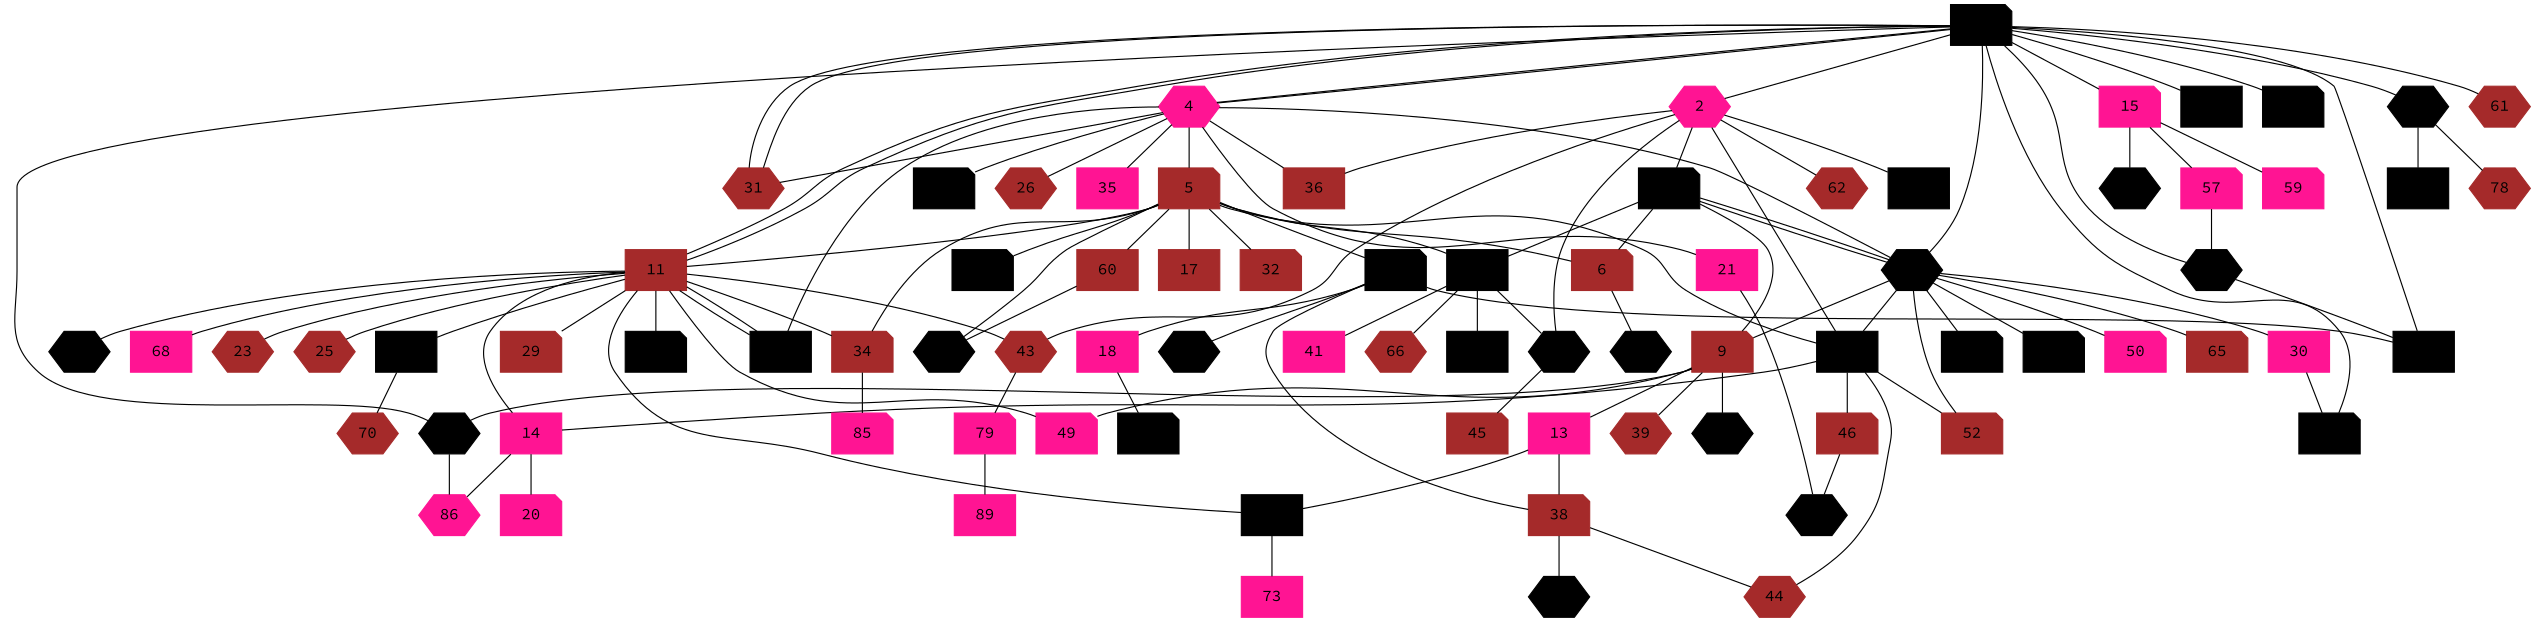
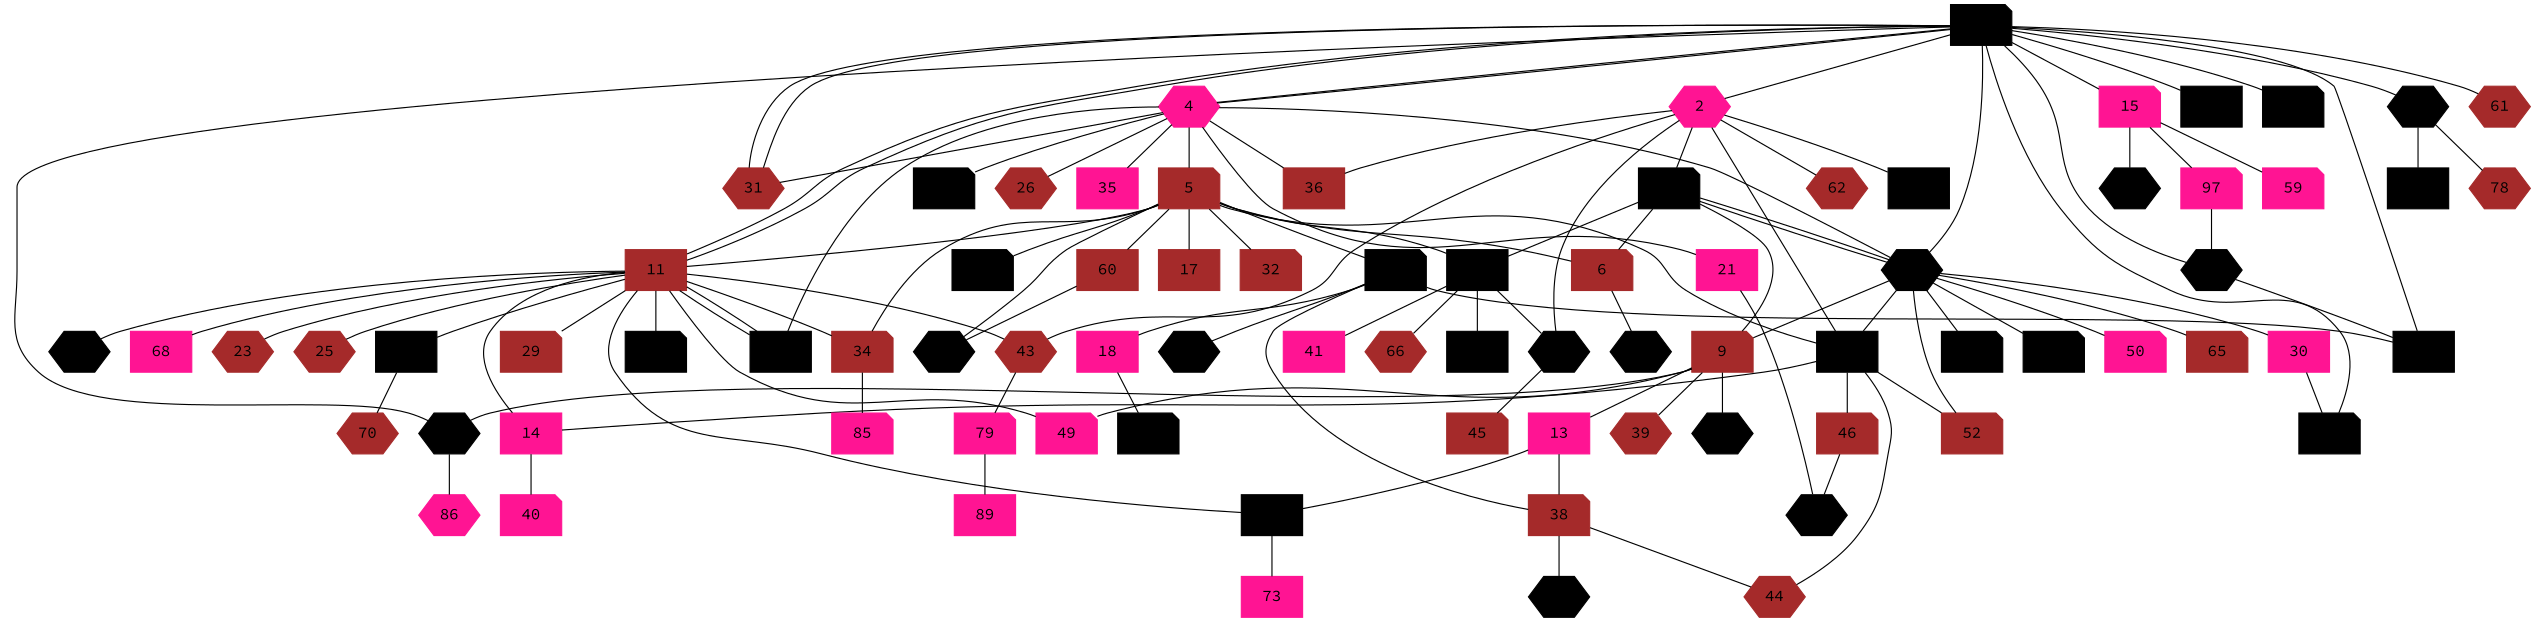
(2211, 188) -> (2211, 188)
(489, 476) -> none
(531, 515) -> (531, 515)
